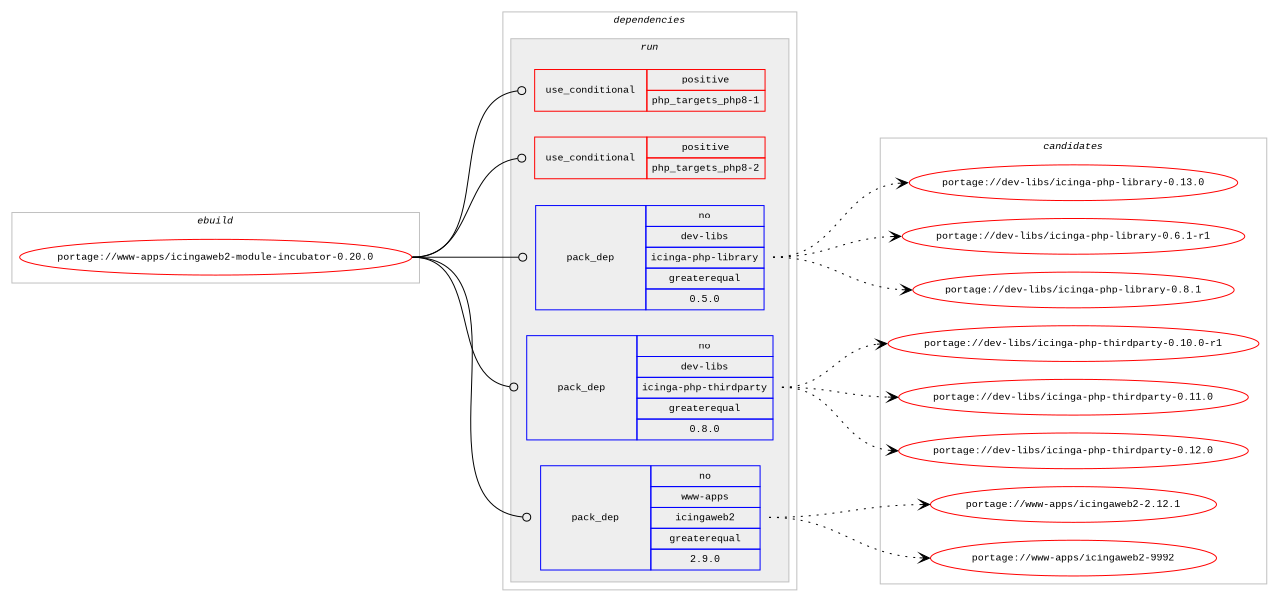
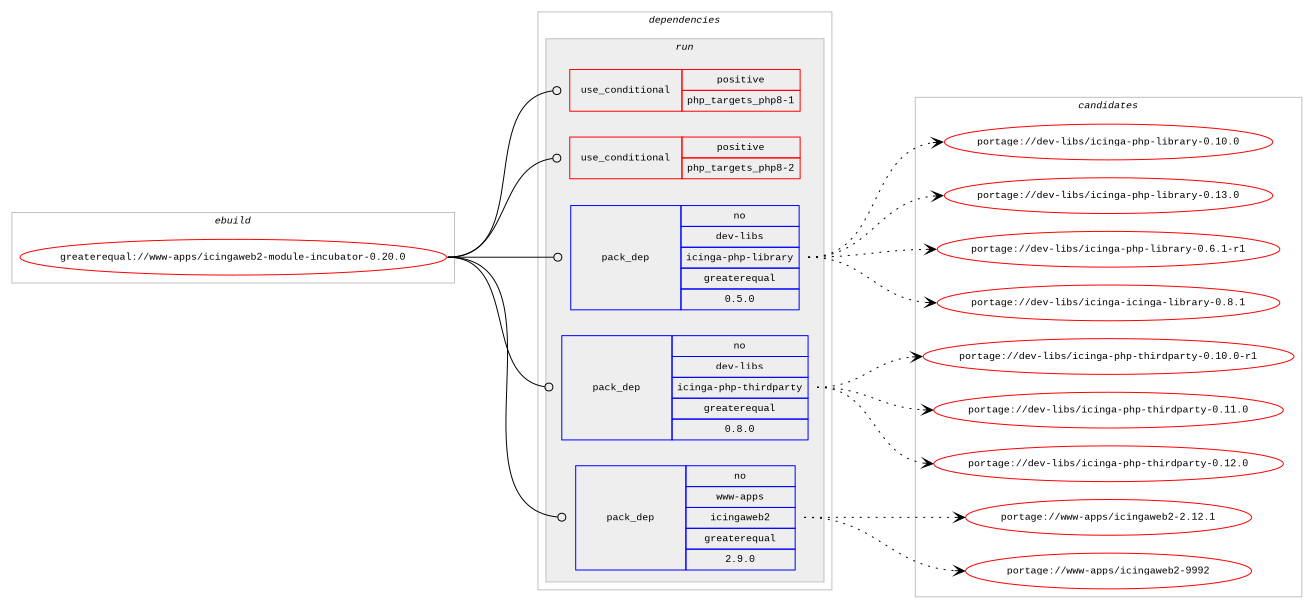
none -> (1109, 142)
(216, 257) -> (233, 257)
(1073, 290) -> (1109, 303)
